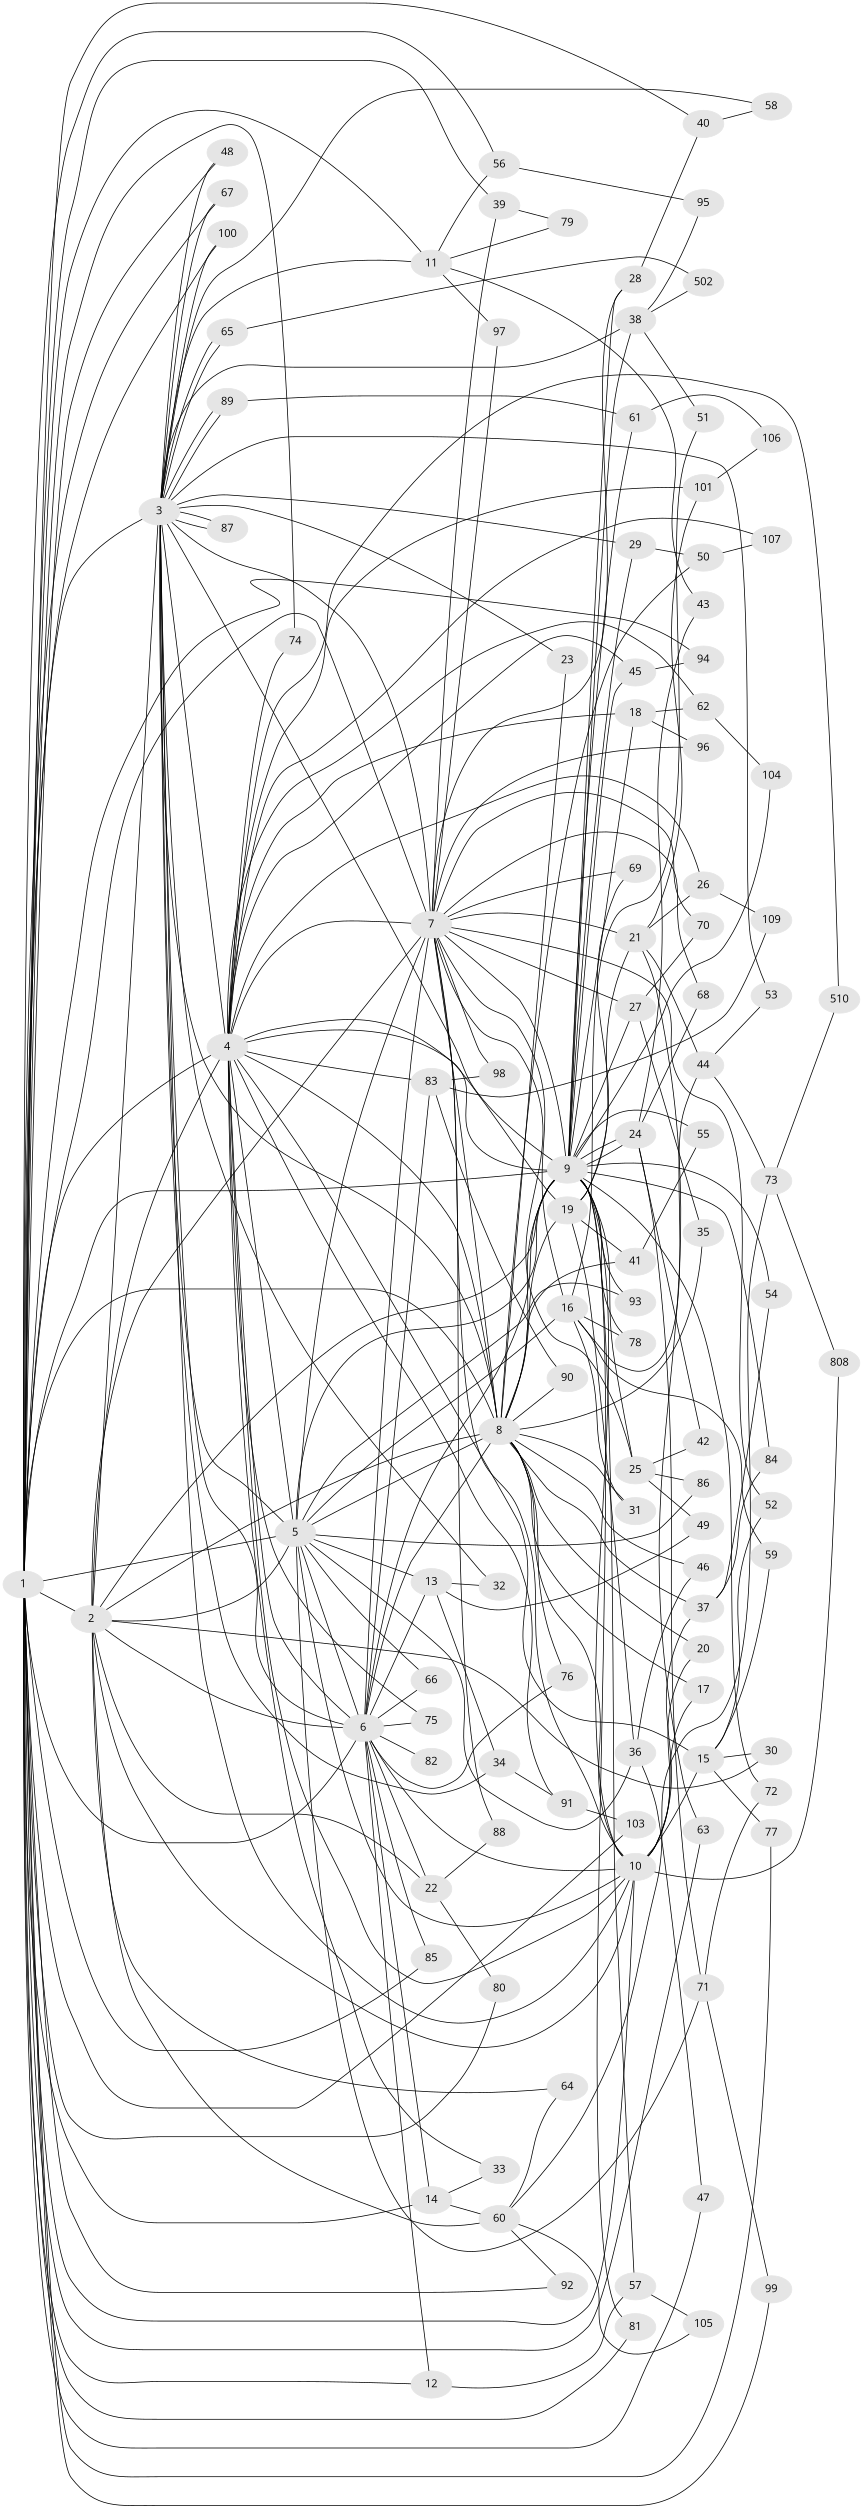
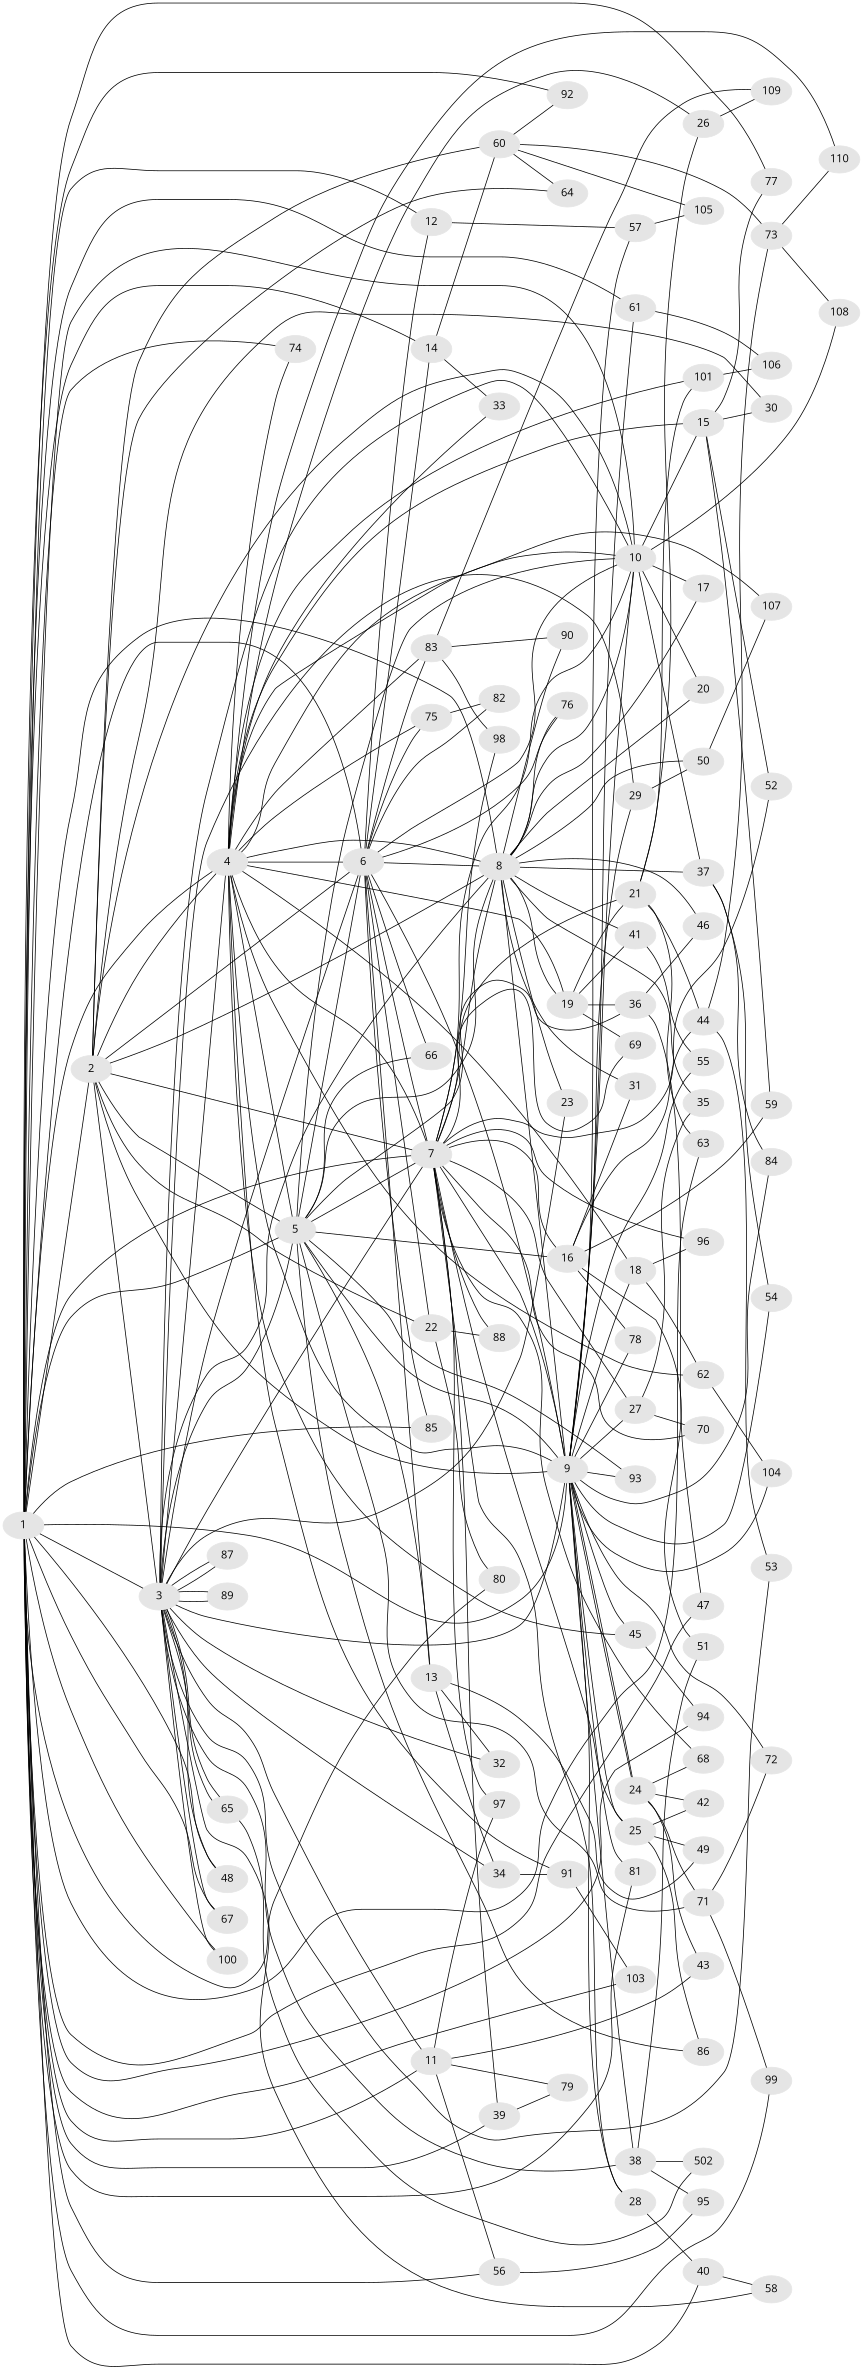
(433, 396) -> (51, 407)
none -> (465, 708)
(839, 1000) -> (839, 159)
(839, 1363) -> (839, 313)
